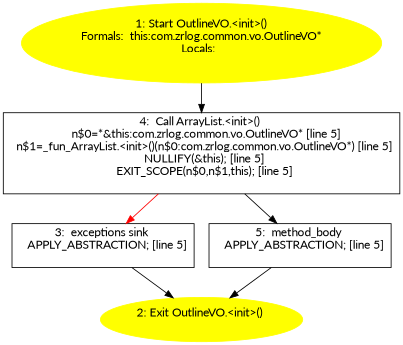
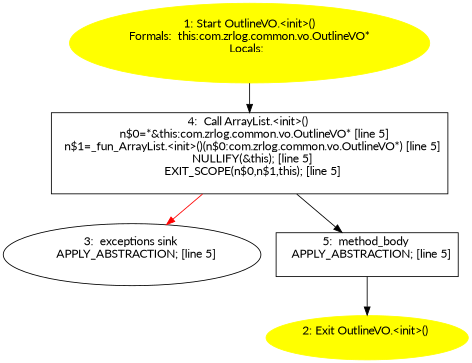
(103, 246) -> (132, 255)
(149, 280) -> none
